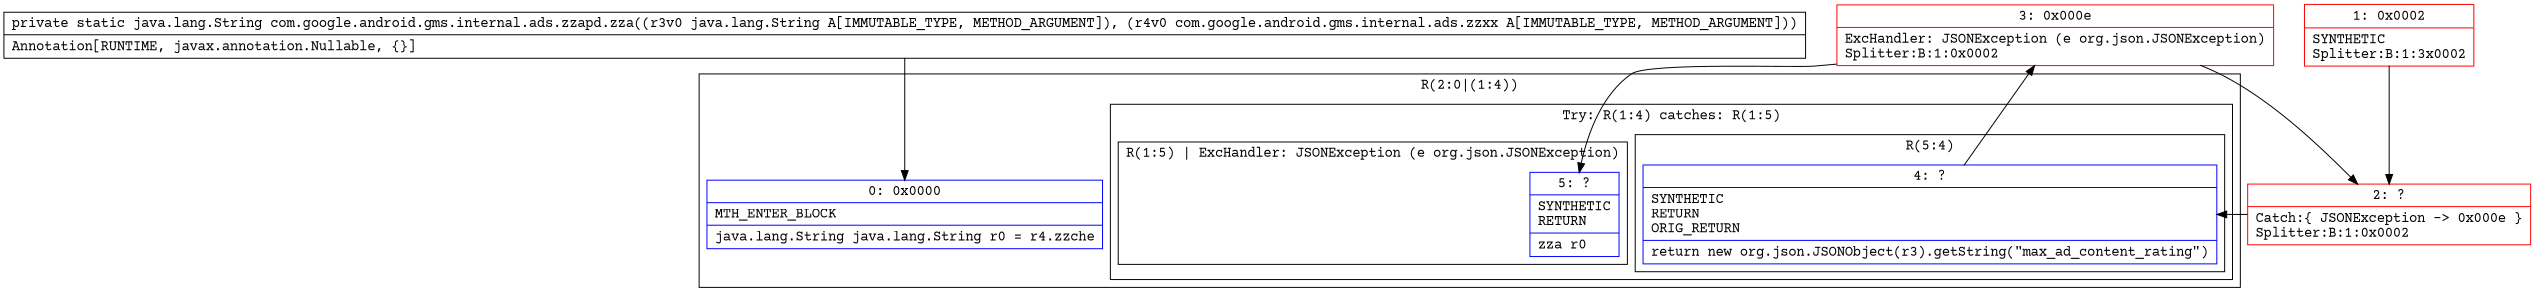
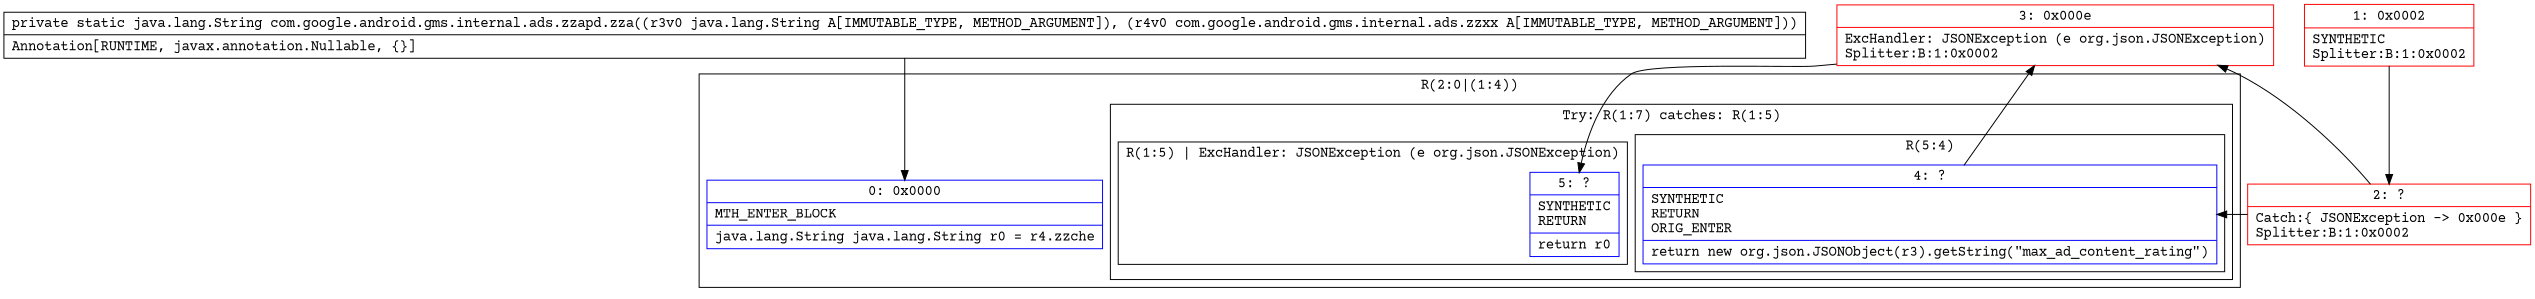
(2389, 54) -> (2389, 54)
(2281, 114) -> (2305, 119)
(1671, 116) -> (1671, 116)
(1695, 228) -> (1692, 228)
(1562, 244) -> (1574, 244)
